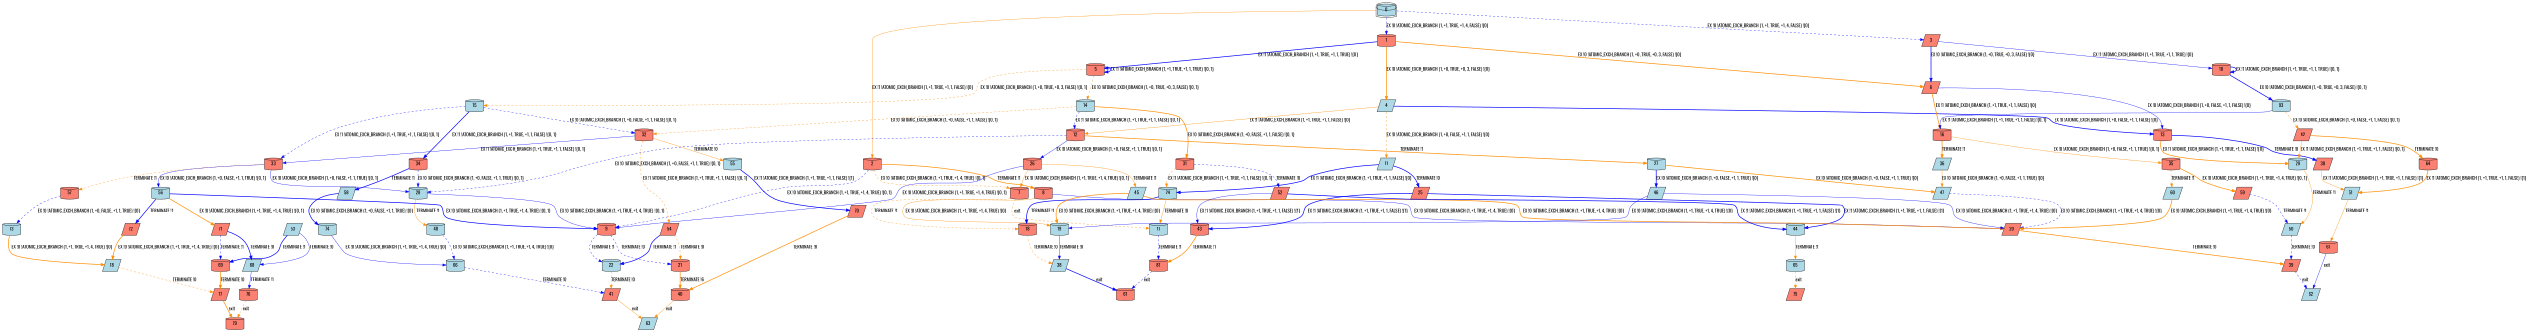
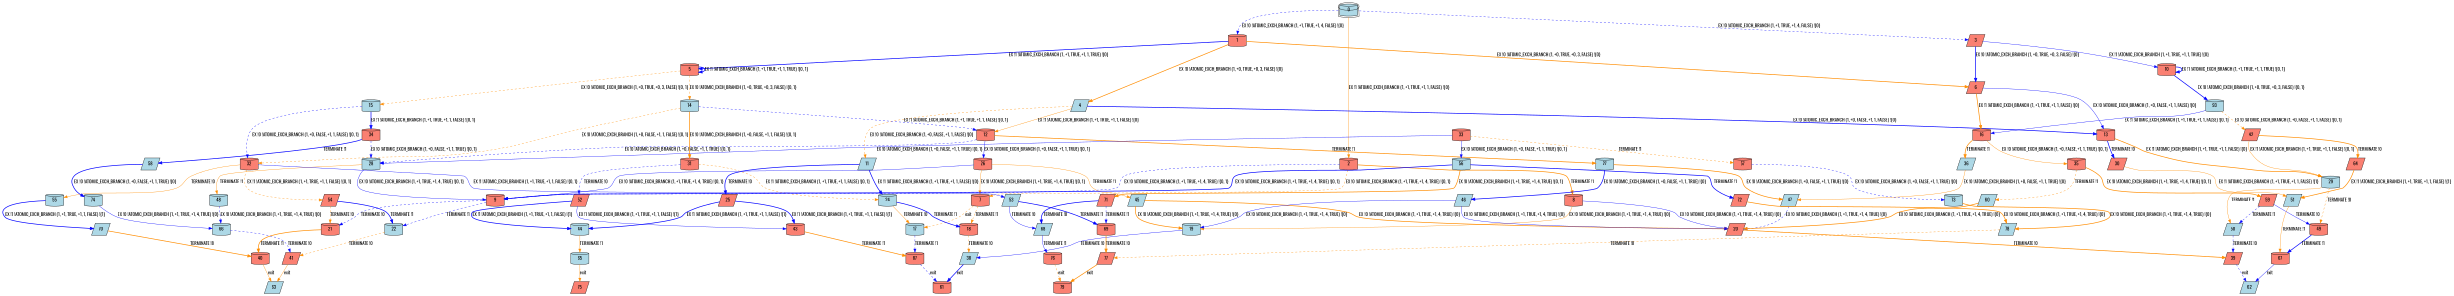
(371, 119) -> none
(460, 149) -> (552, 191)
(2428, 164) -> (2356, 164)
(857, 211) -> (101, 229)
none -> (2319, 229)
(1795, 278) -> (580, 271)
(692, 280) -> (272, 244)
